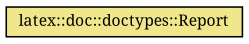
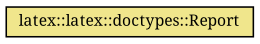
(124, 22) -> (130, 22)
